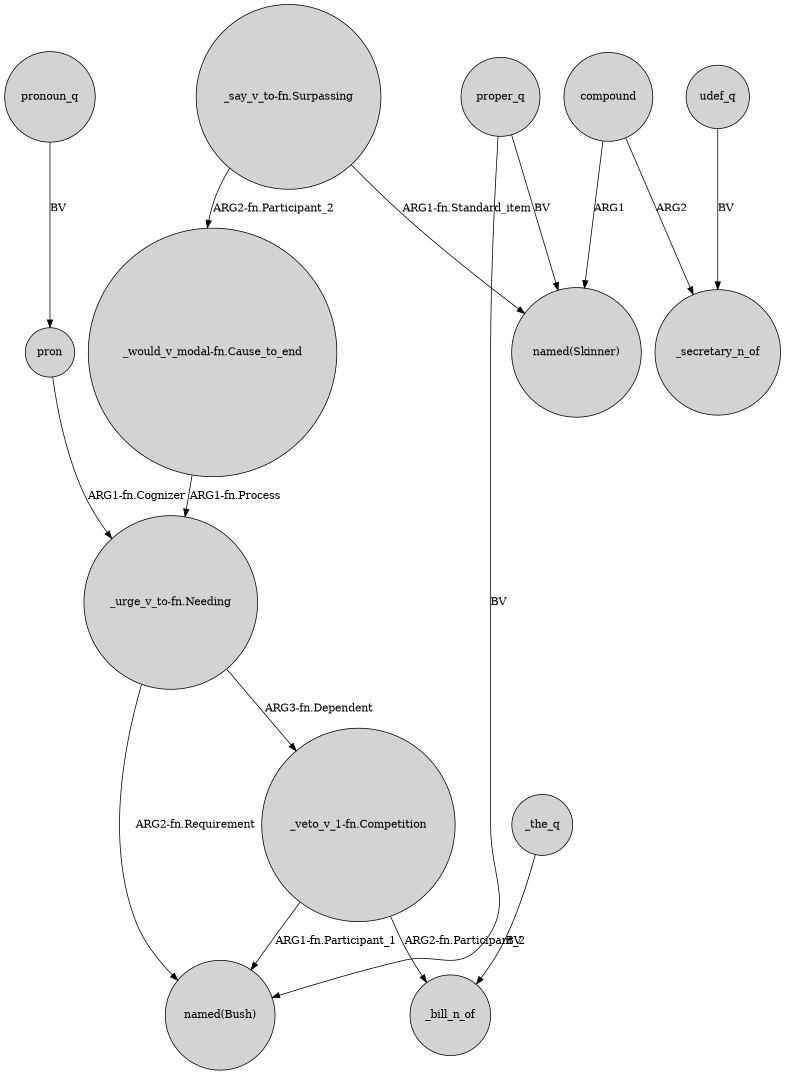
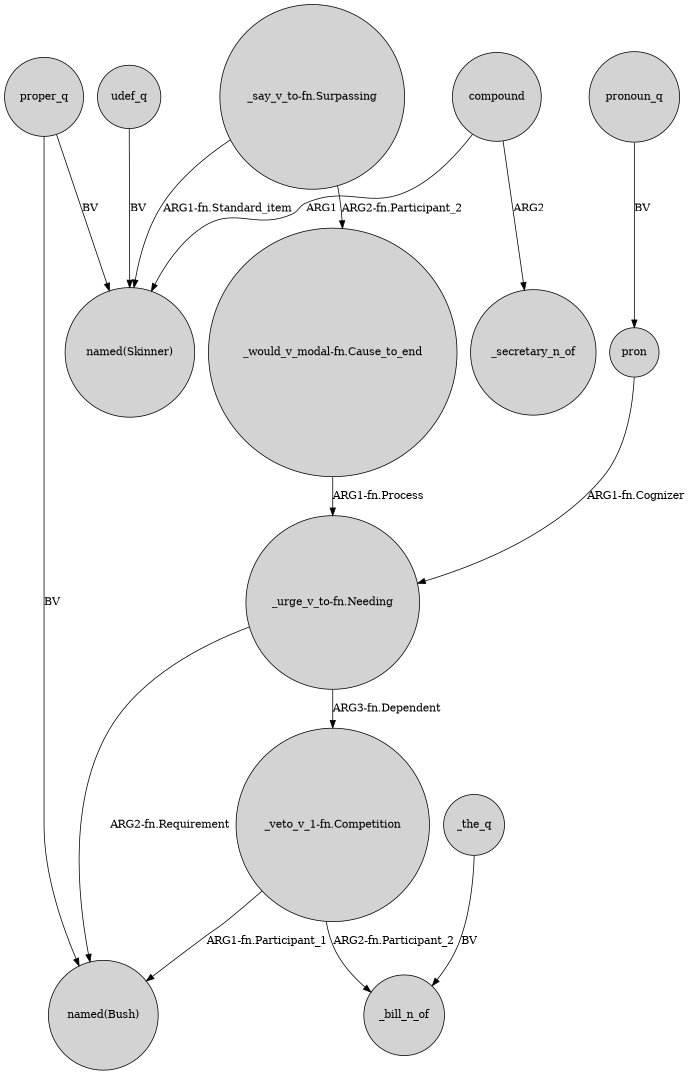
(718, 205) -> (129, 204)
